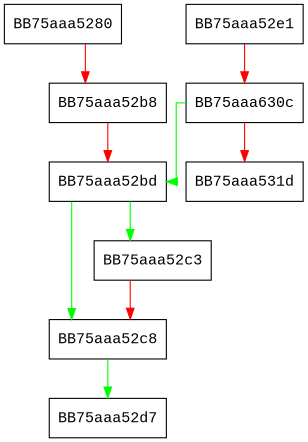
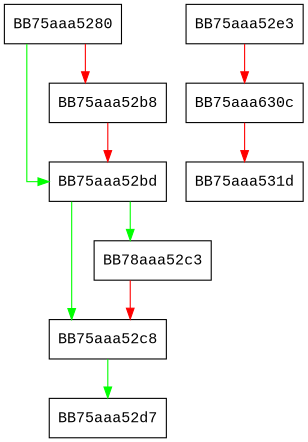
(245, 24) -> (245, 24)
(176, 138) -> (27, 118)
(153, 260) -> (153, 260)
